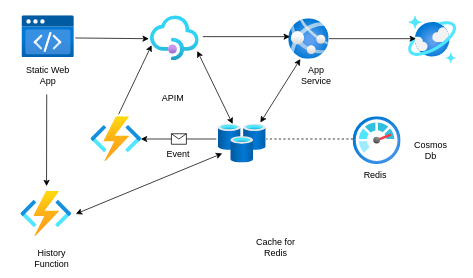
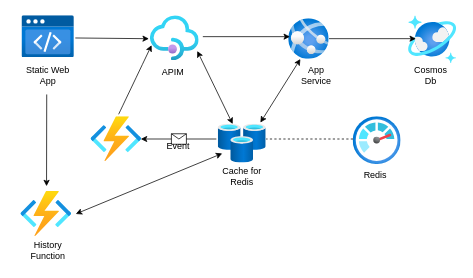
(173, 98) -> (173, 72)
(431, 150) -> (431, 75)
(178, 154) -> (178, 146)
(276, 248) -> (242, 177)
(51, 258) -> (48, 251)
